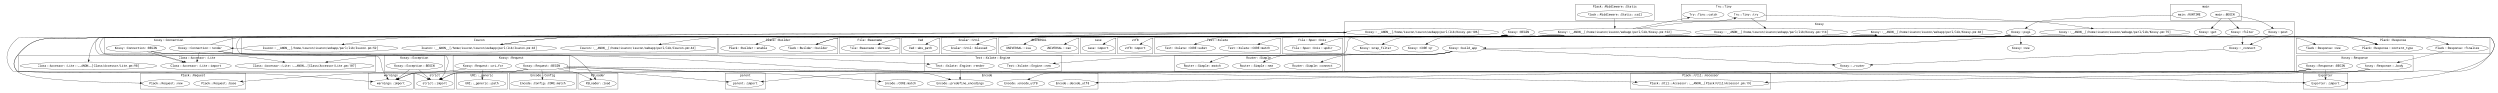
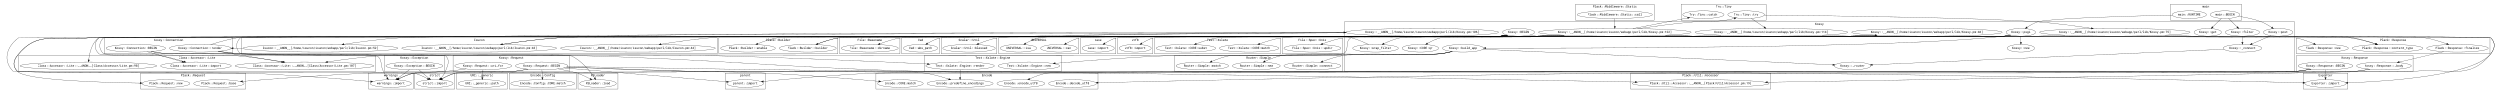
(198, 57) -> (250, 57)
